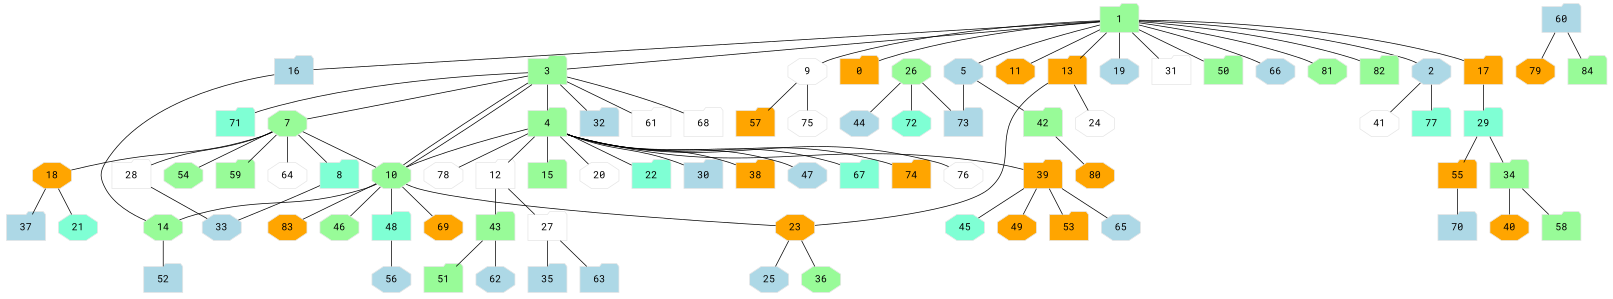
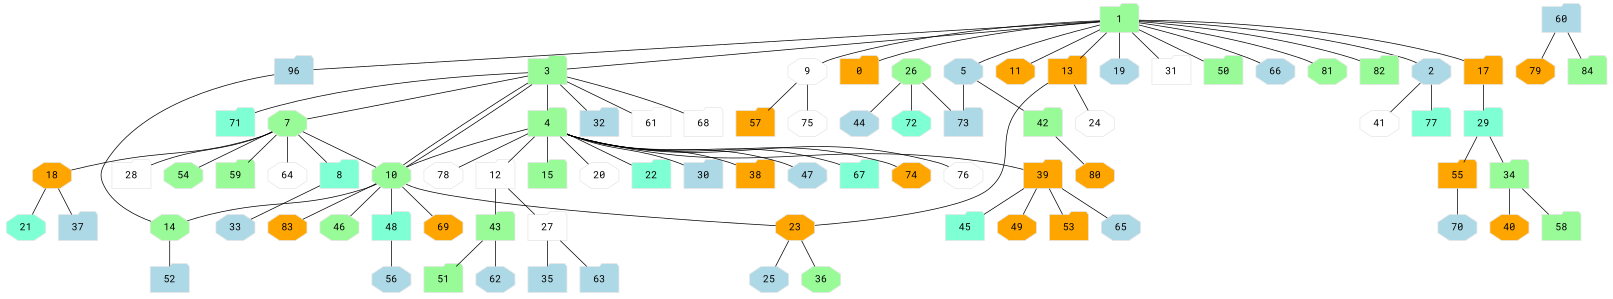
(294, 72) -> (294, 72)
(911, 176) -> (911, 176)
(179, 203) -> none
(965, 228) -> (965, 228)
(1457, 228) -> (1457, 228)
